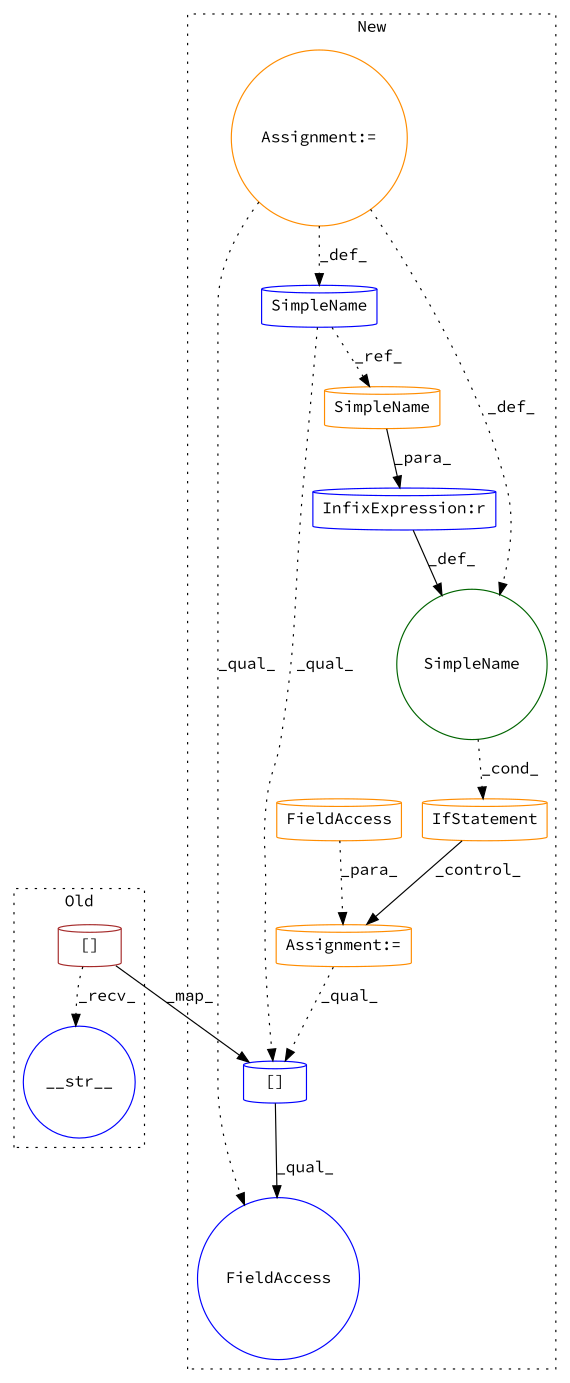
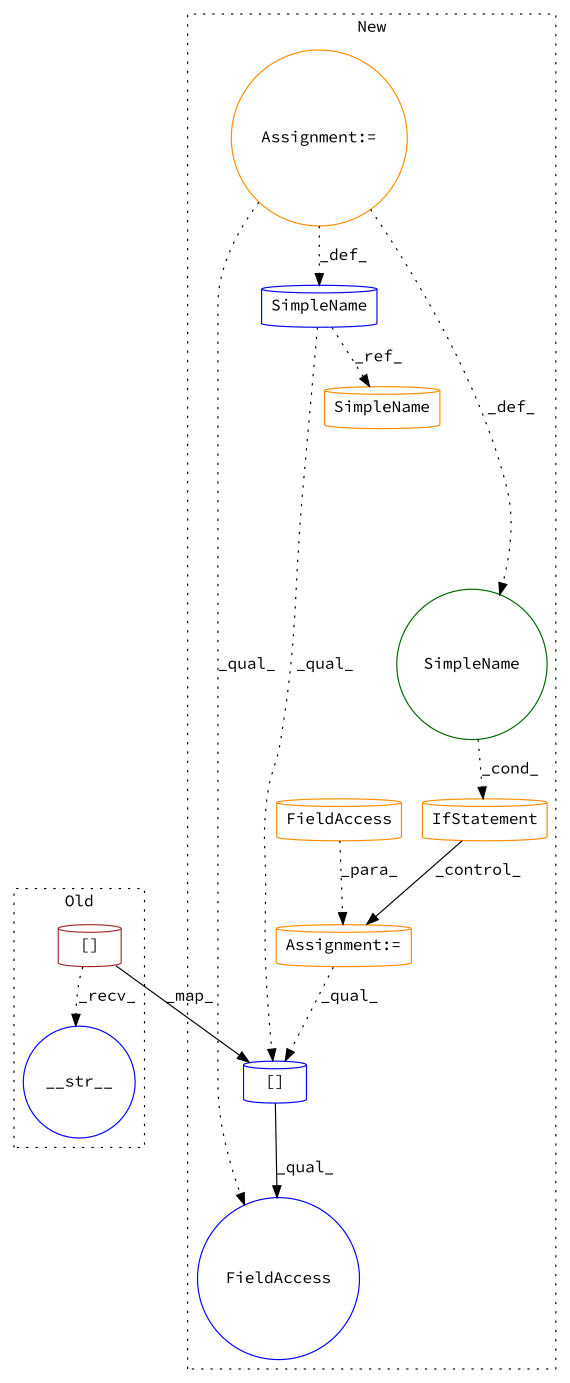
(404, 509) -> none
